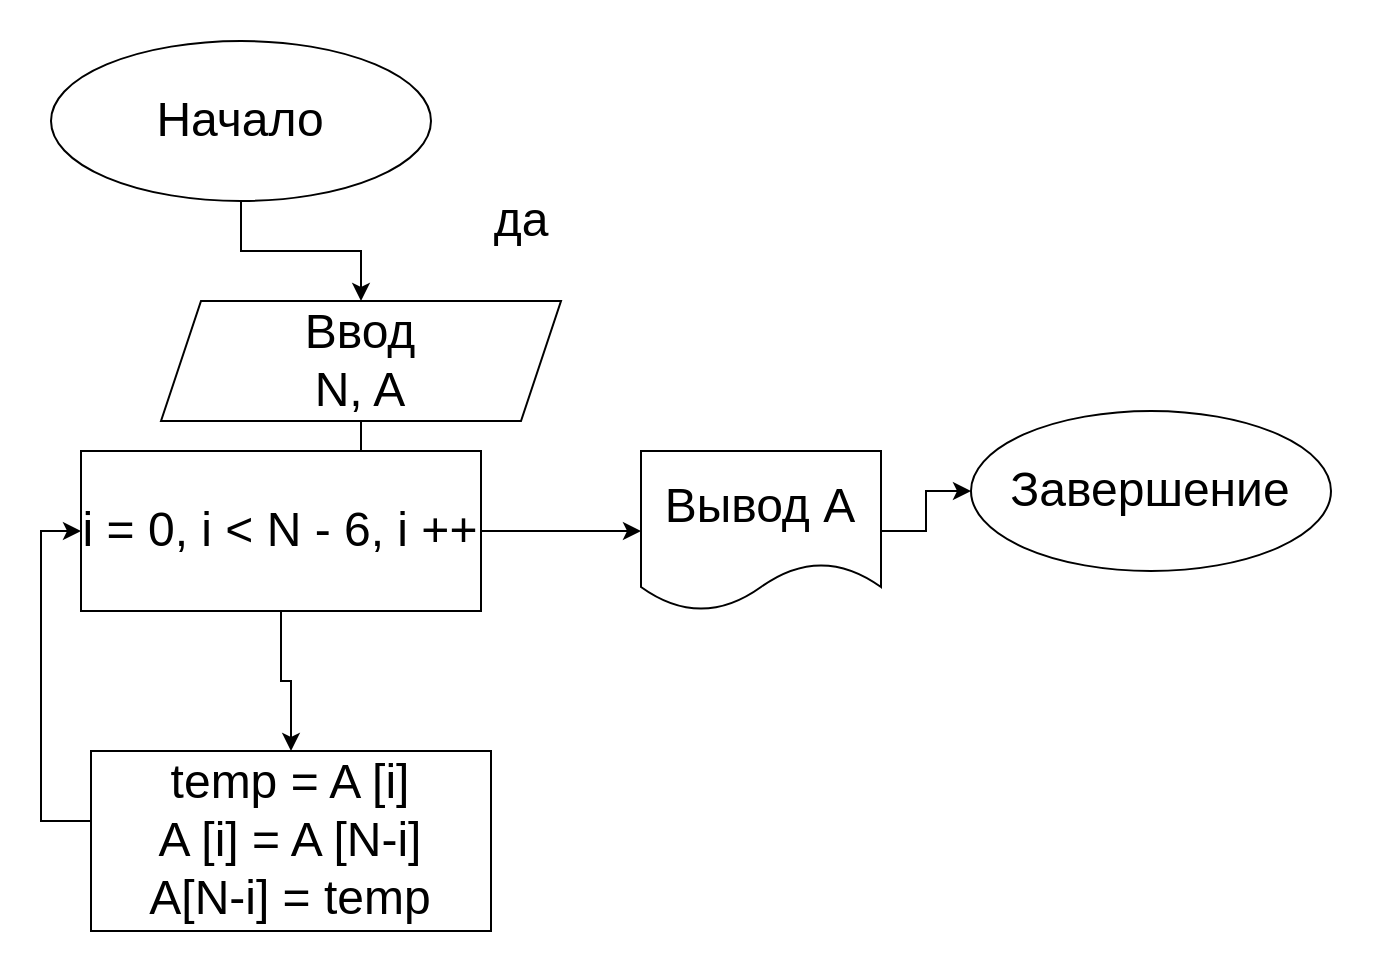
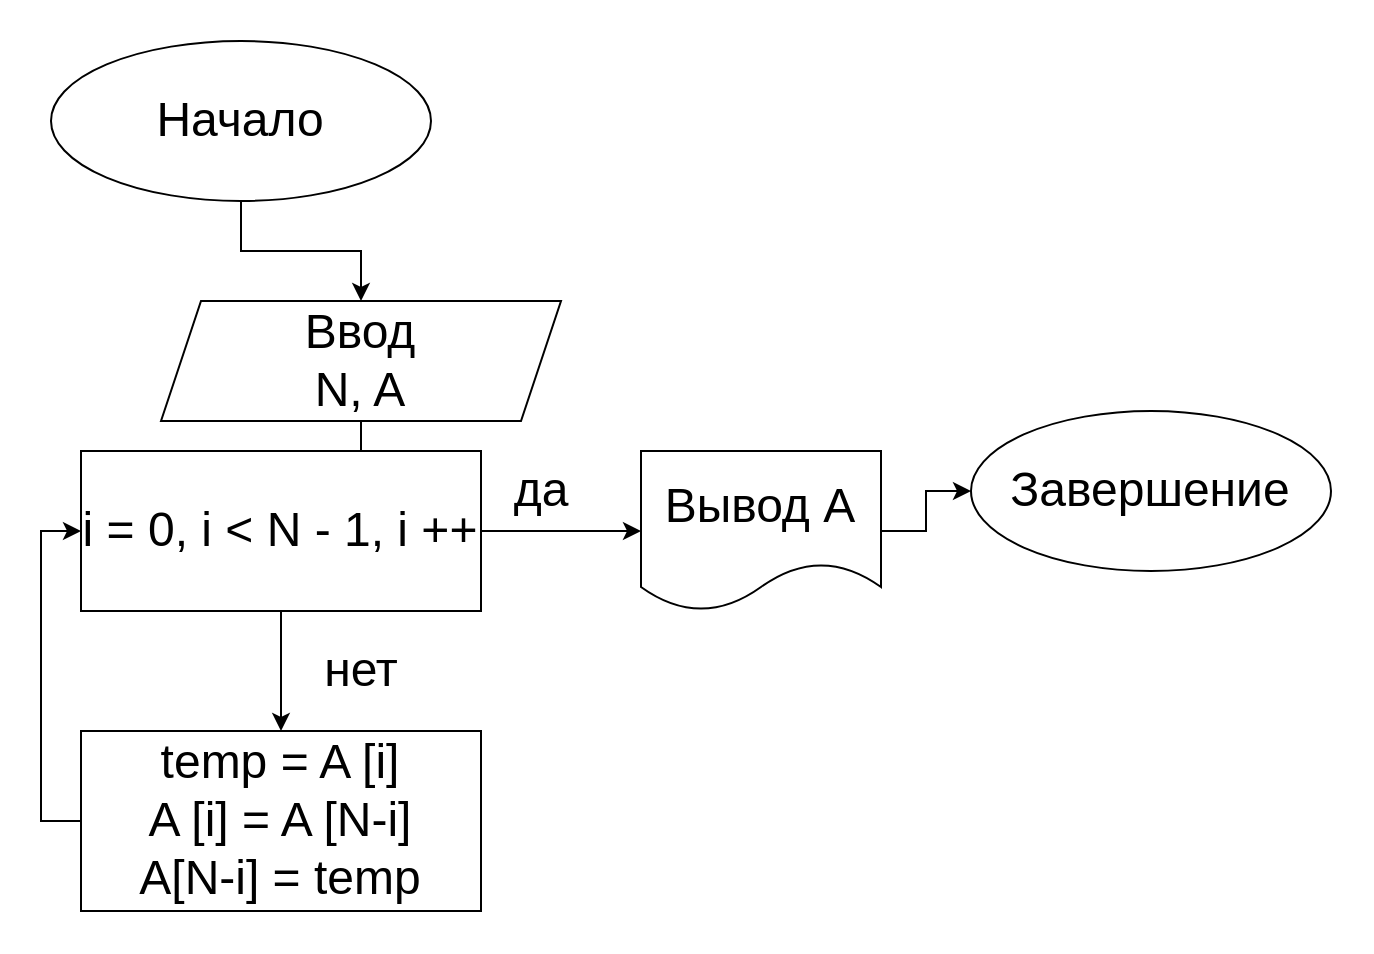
(521, 221) -> (541, 491)
(281, 531) -> (281, 531)
none -> (361, 671)
(291, 841) -> (281, 821)
